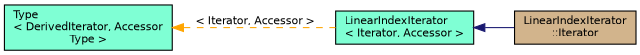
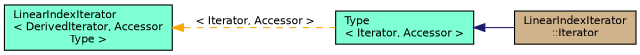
(88, 28) -> (88, 28)
(405, 28) -> (405, 28)
